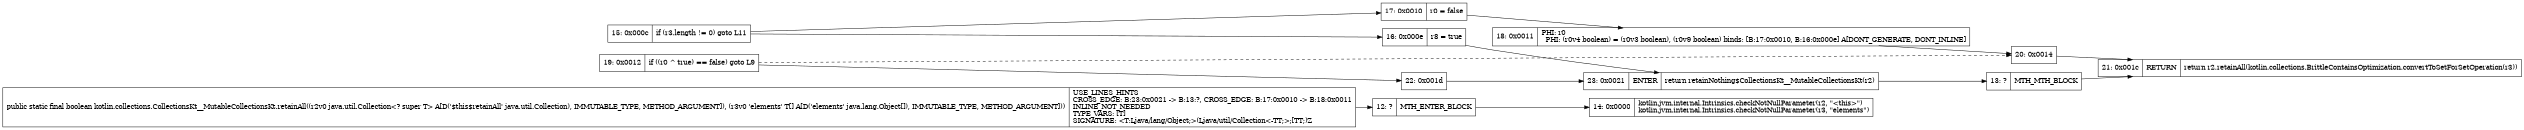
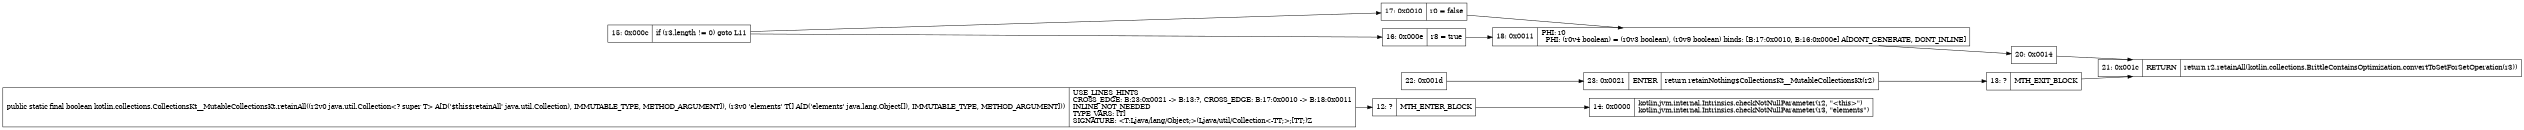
(1569, 61) -> (1477, 37)
(679, 63) -> none
(2046, 81) -> (2046, 81)
